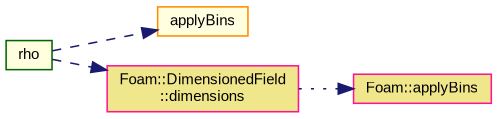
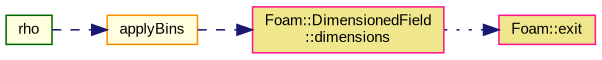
(72, 63) -> (217, 30)
(422, 89) -> (547, 30)
